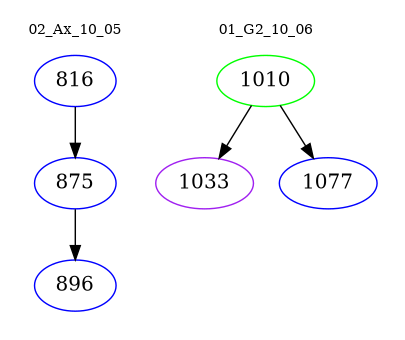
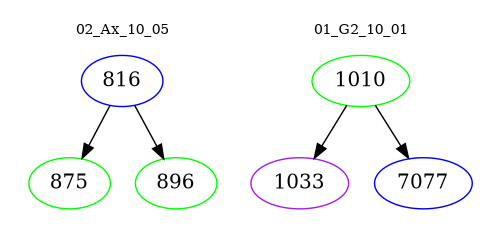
(266, 31) -> (362, 31)
(75, 183) -> (70, 183)
(328, 183) -> (423, 183)
(75, 227) -> (146, 126)
(75, 286) -> (176, 183)
